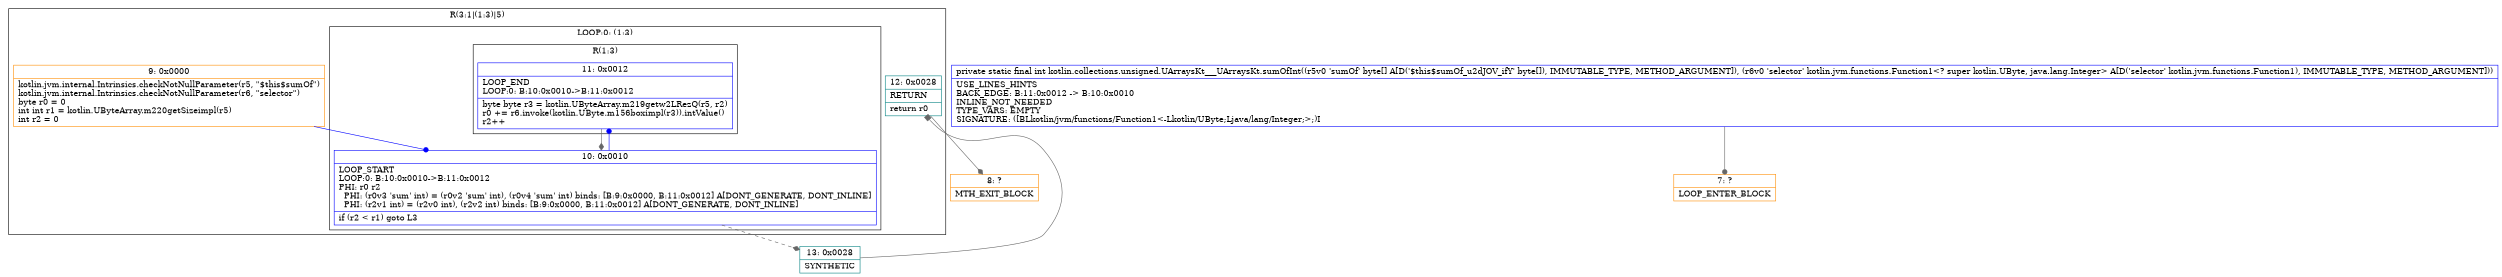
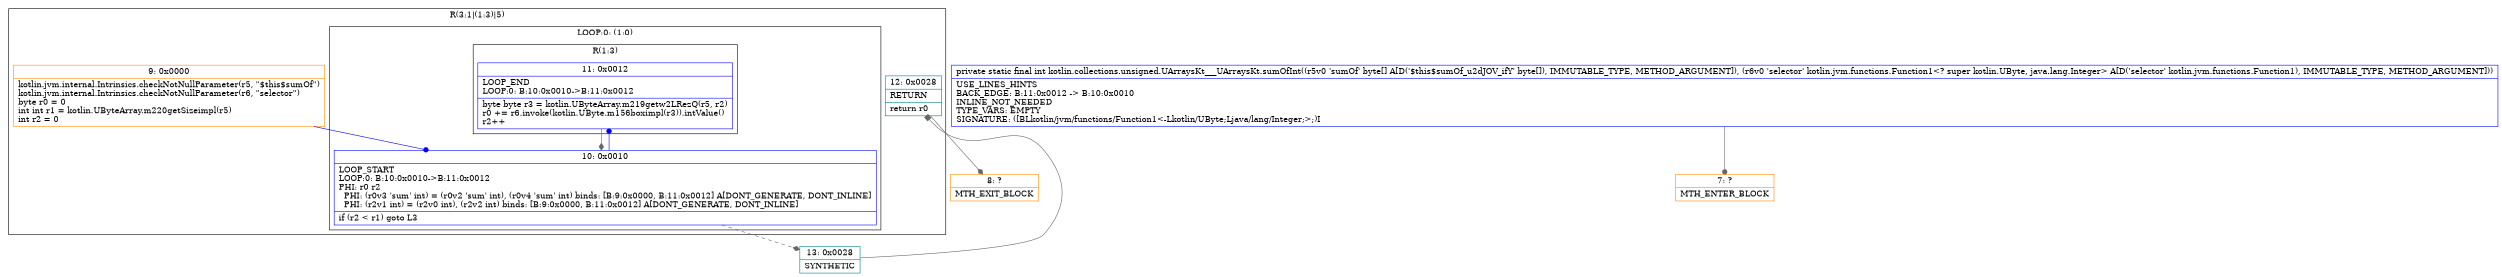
(605, 33) -> (605, 33)
(1725, 194) -> (1725, 194)
